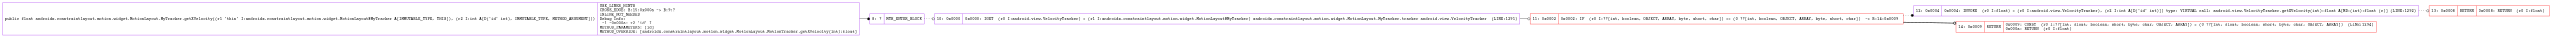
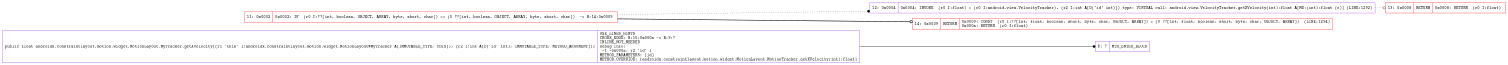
(1227, 19) -> none
